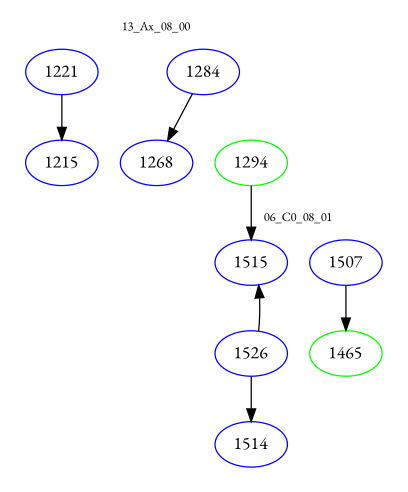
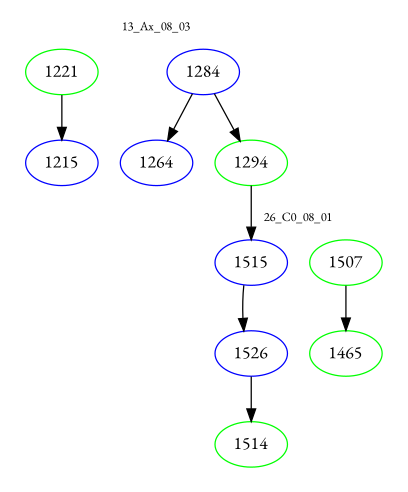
(157, 27) -> (157, 27)
(62, 72) -> (62, 72)
none -> (224, 112)
(157, 163) -> (157, 163)
(299, 218) -> (299, 218)
(346, 263) -> (346, 263)
(260, 315) -> (243, 302)
(251, 444) -> (251, 444)
